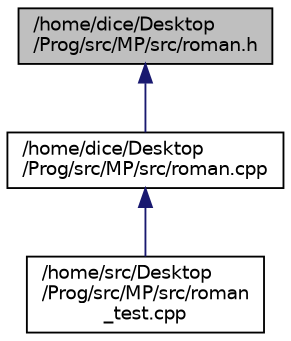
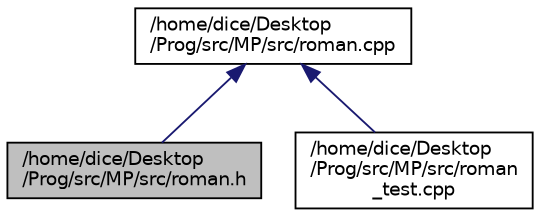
(145, 108) -> (197, 110)
(145, 295) -> (414, 170)
